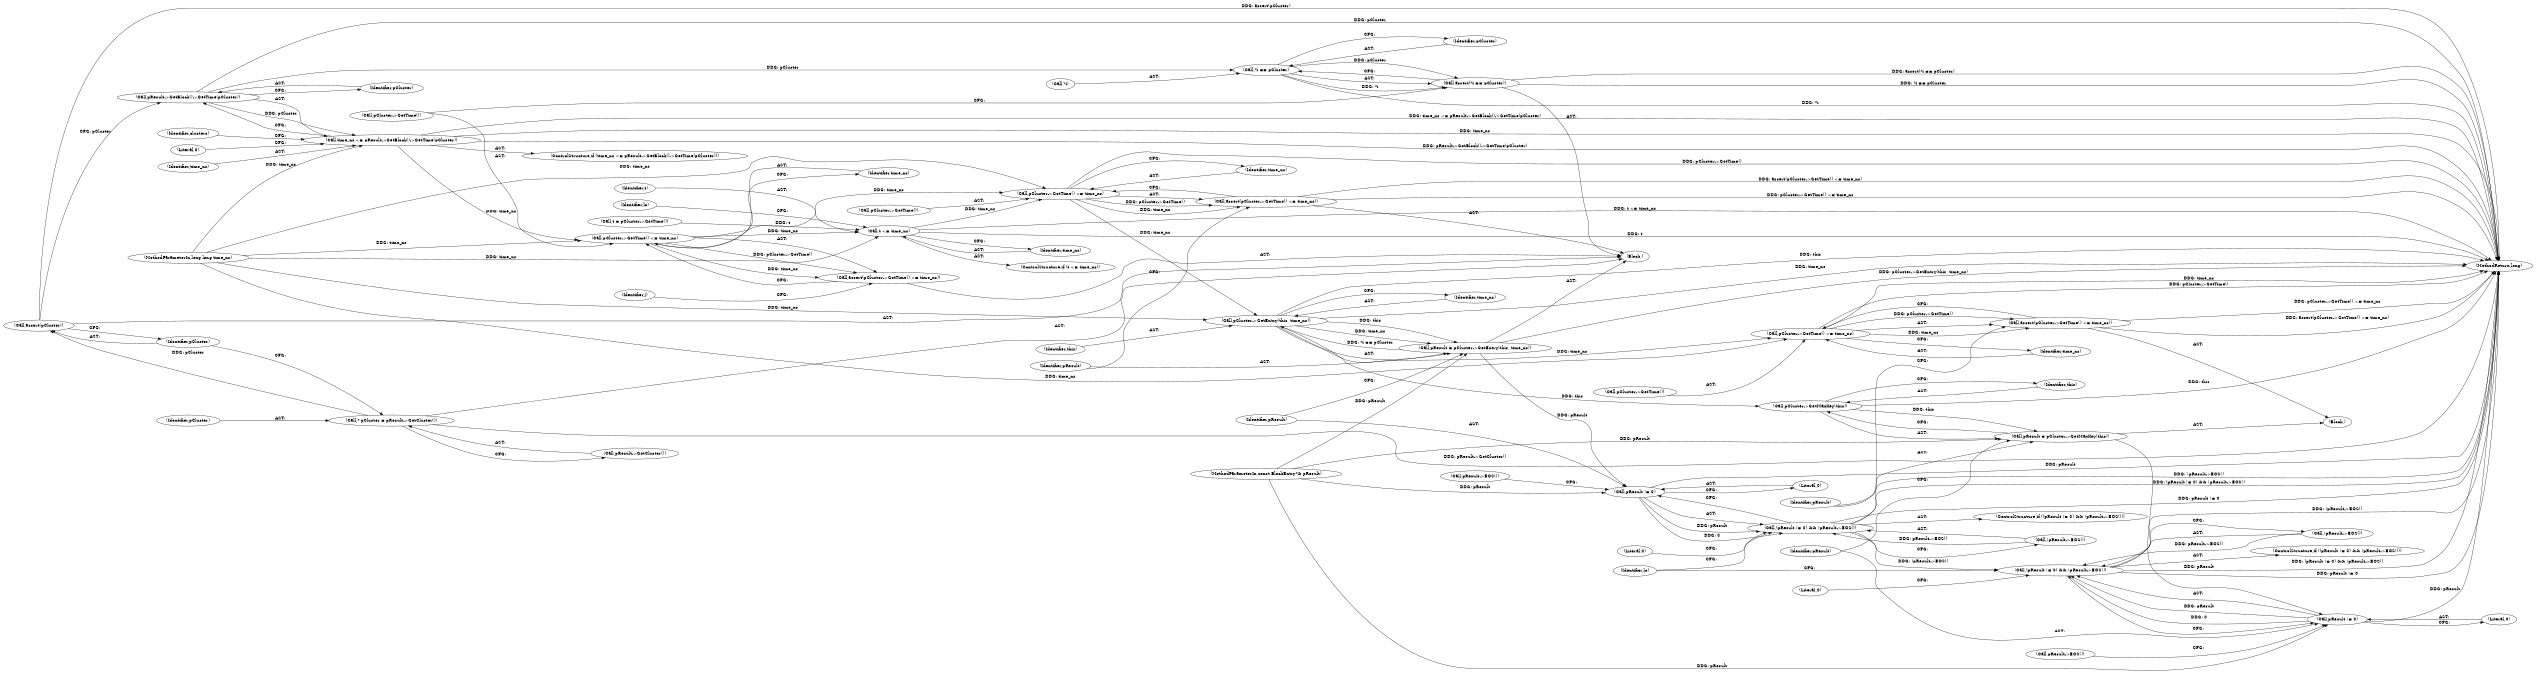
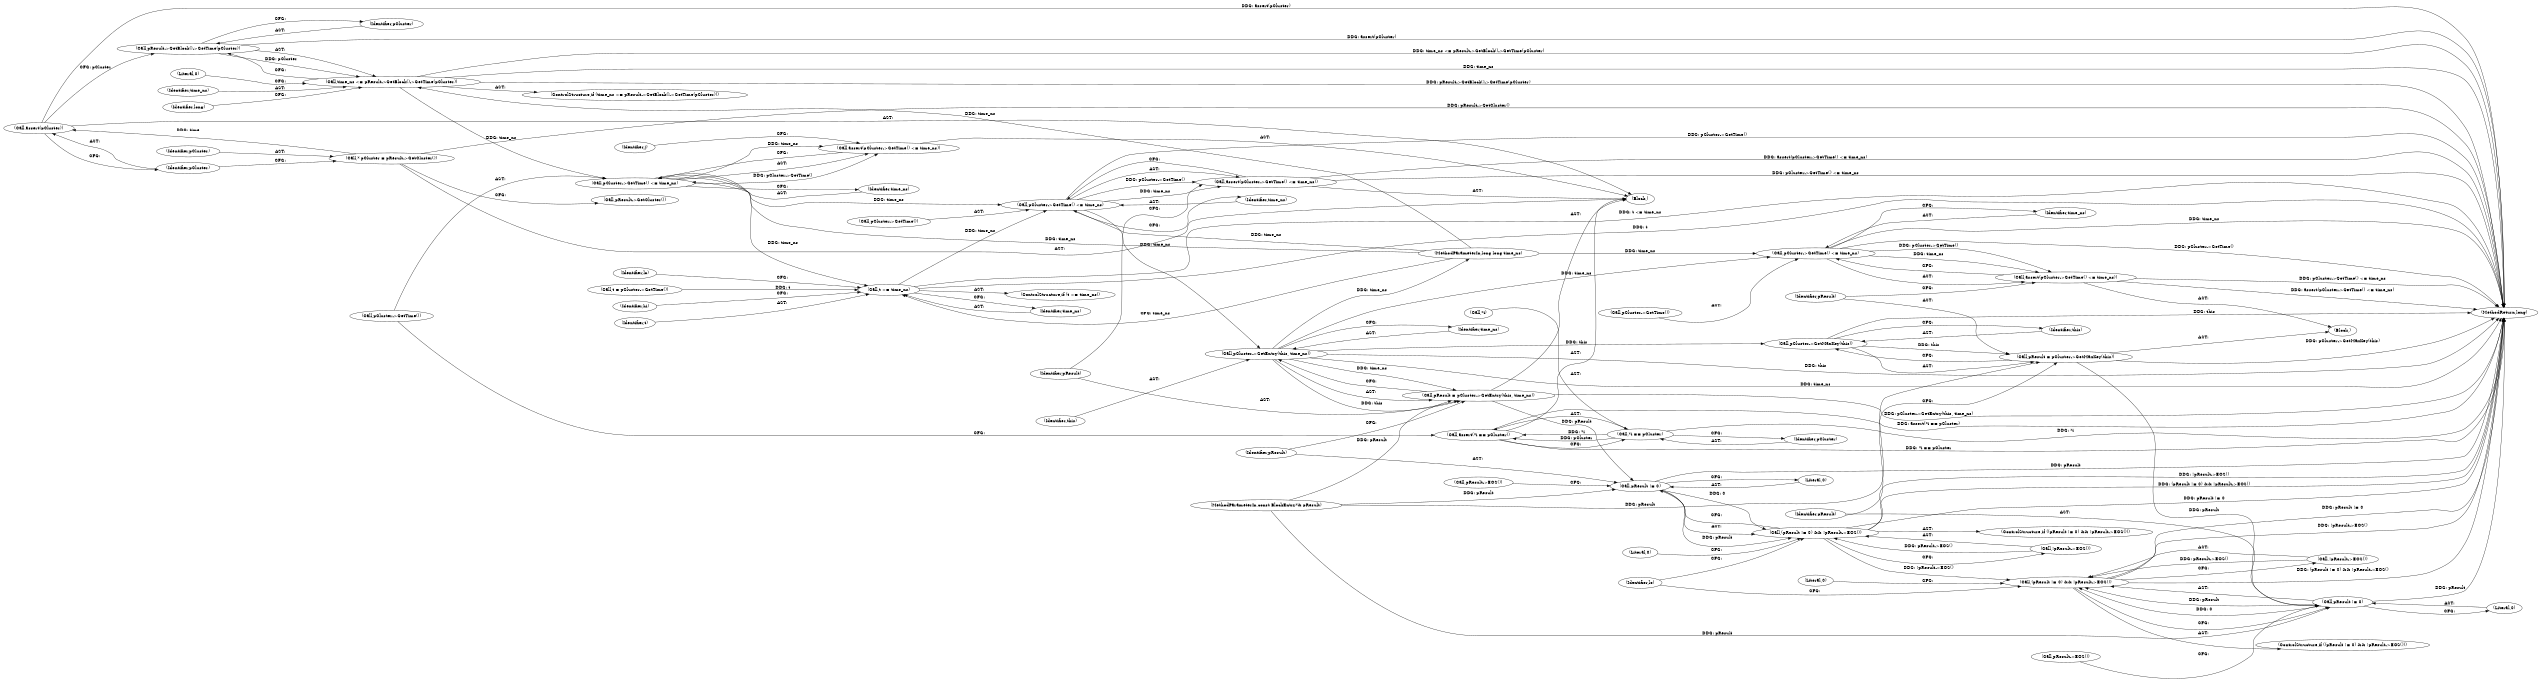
(1370, 20) -> (1372, 37)
(718, 70) -> none
(188, 134) -> (188, 107)
(501, 257) -> (1155, 313)
none -> (635, 306)
(709, 309) -> (1365, 295)
(1370, 343) -> (1372, 381)
(188, 353) -> (188, 130)
none -> (2307, 360)
(500, 447) -> none
